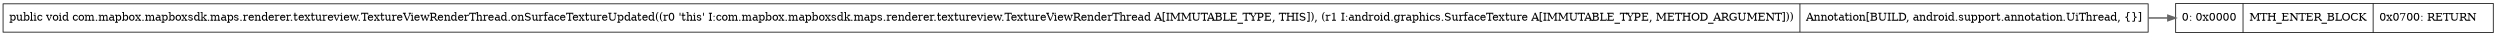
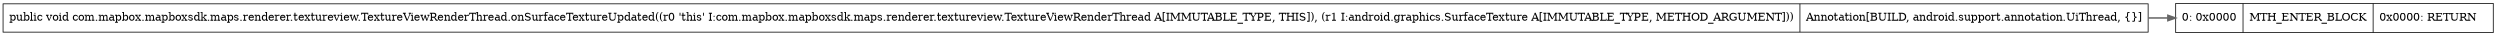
(2433, 18) -> (2433, 18)
